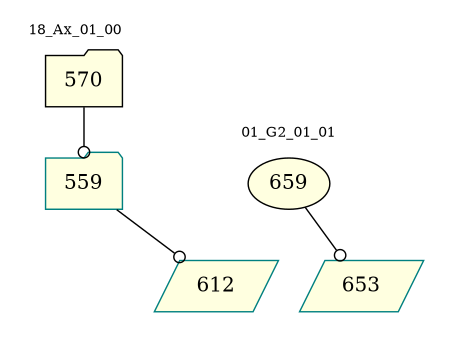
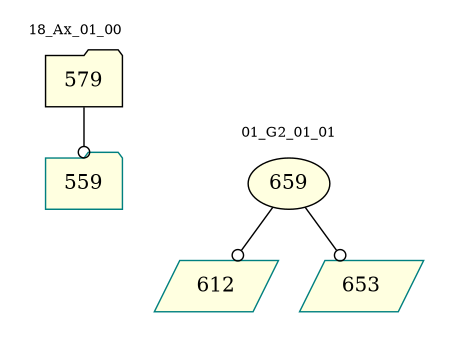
(84, 81) -> (84, 81)
(154, 238) -> (257, 229)
